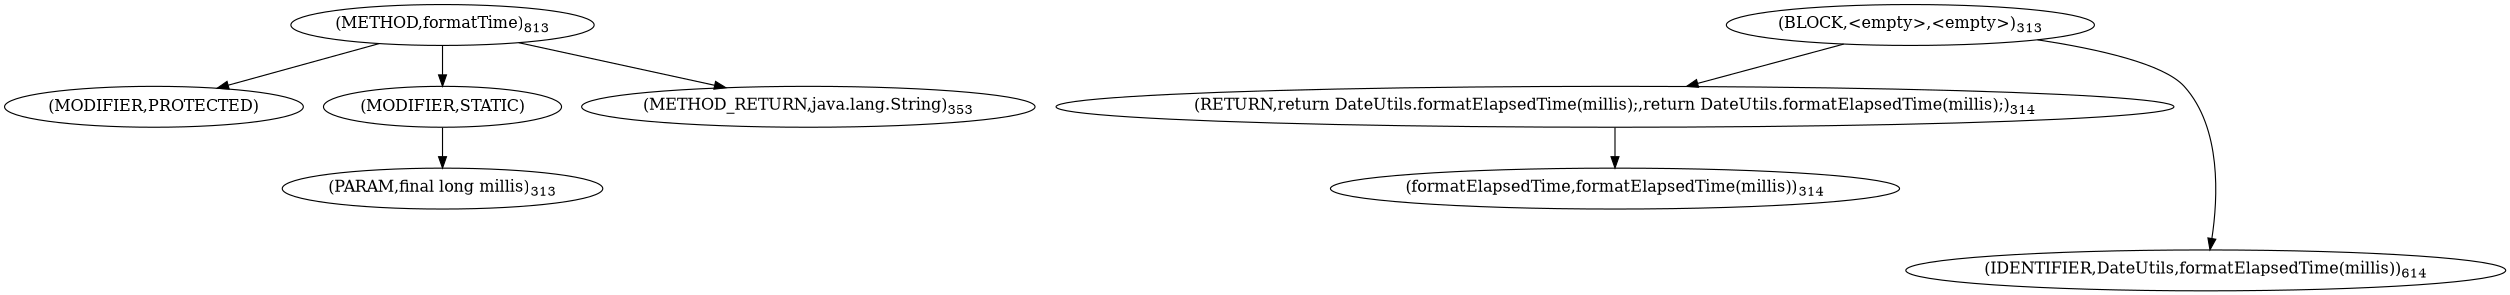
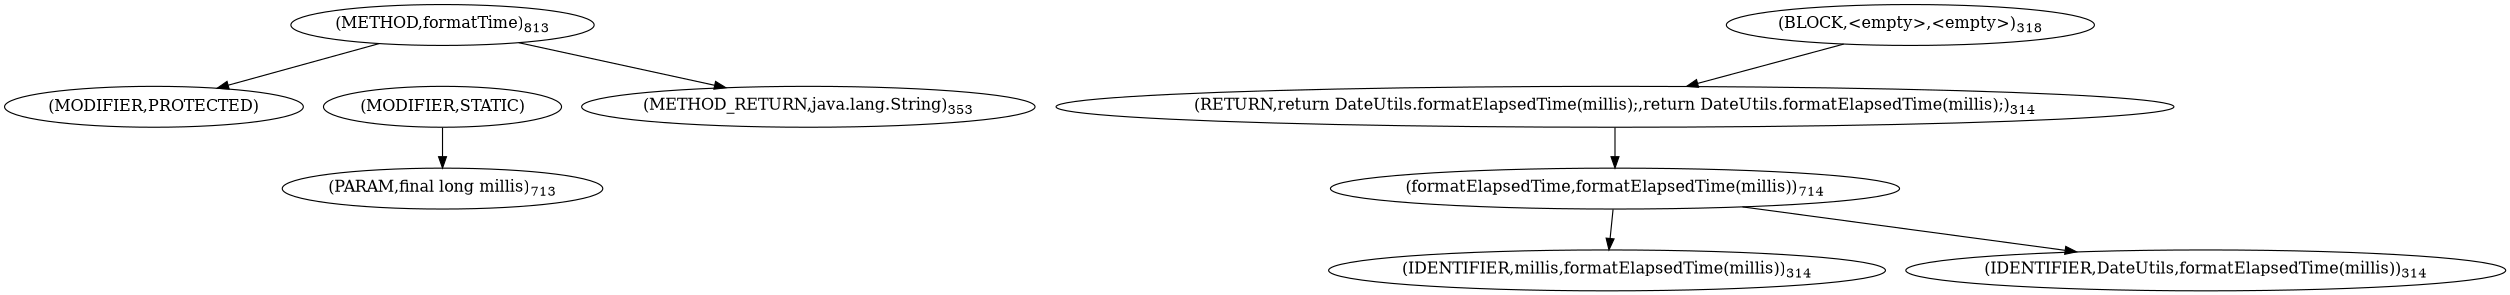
(2030, 23) -> (2030, 23)
(443, 60) -> none
(2185, 88) -> (1904, 229)
(544, 187) -> (544, 187)
(1812, 187) -> (1812, 187)
(2414, 269) -> (2414, 269)
none -> (1607, 270)
